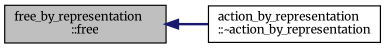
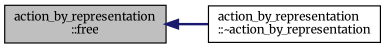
(85, 24) -> (85, 24)
